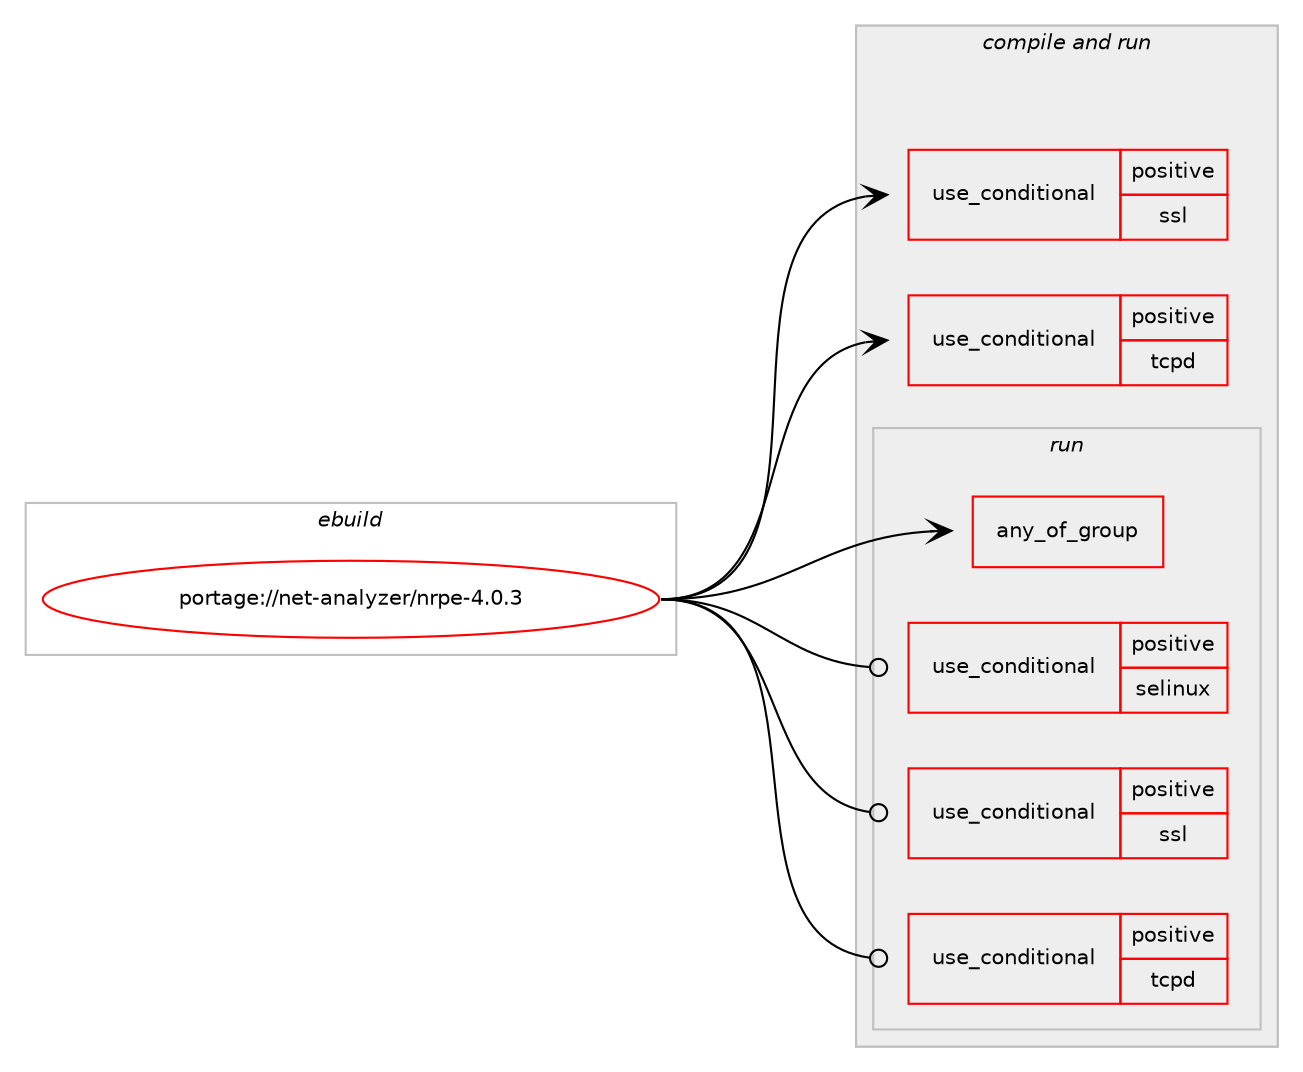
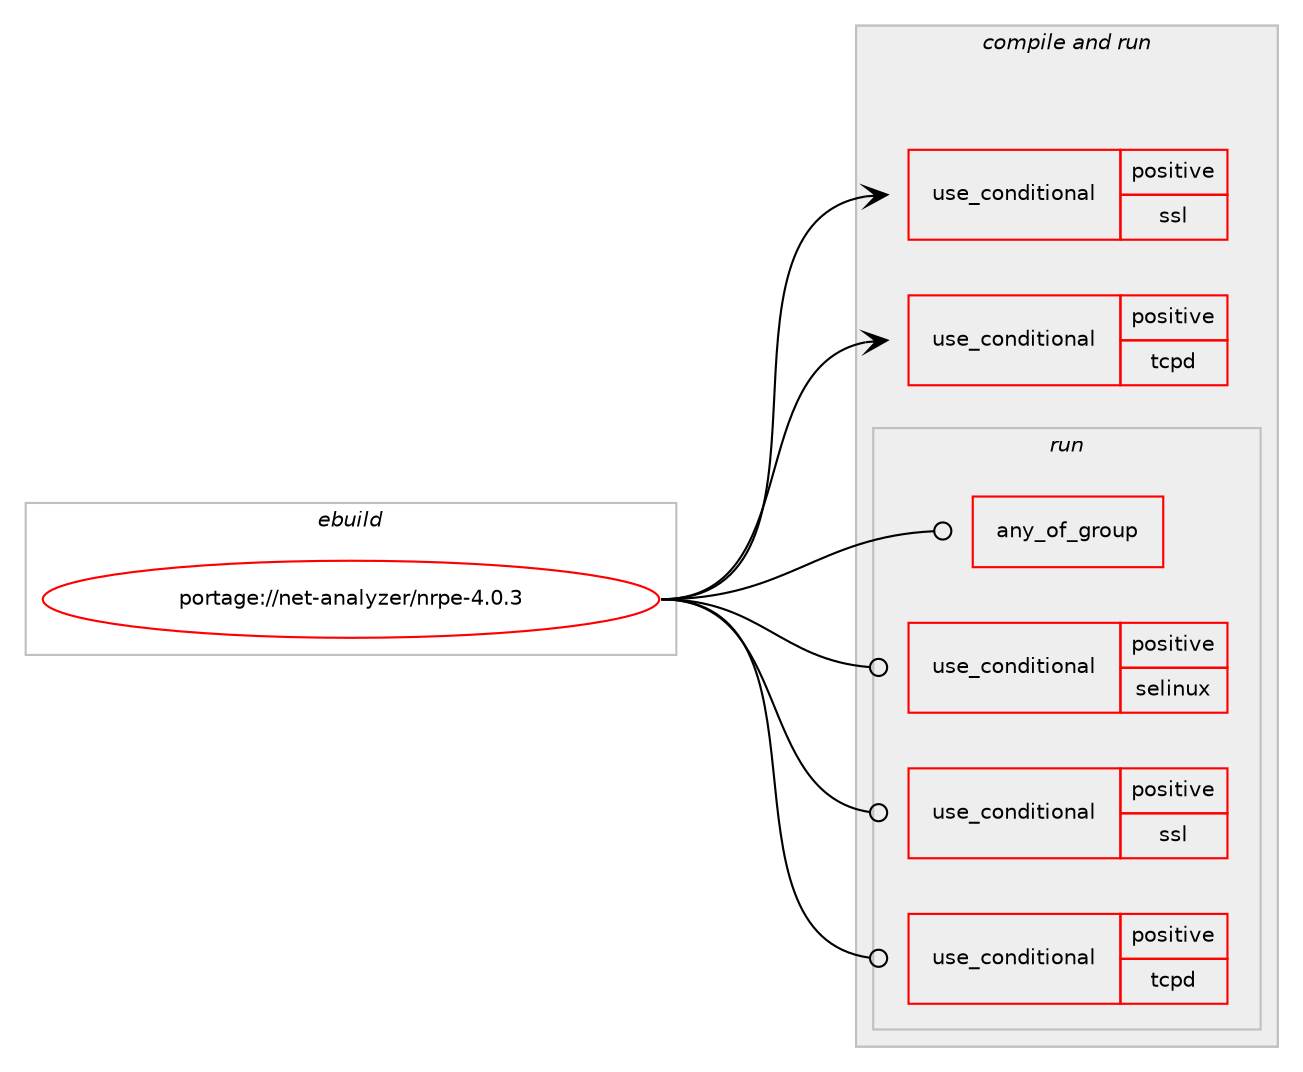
(798, 568) -> (798, 568)
